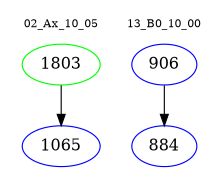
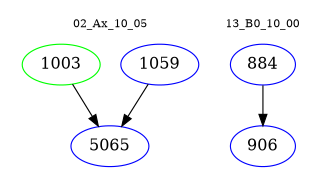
(61, 65) -> (61, 65)
none -> (160, 65)
(164, 100) -> (263, 100)
(61, 146) -> (110, 146)
